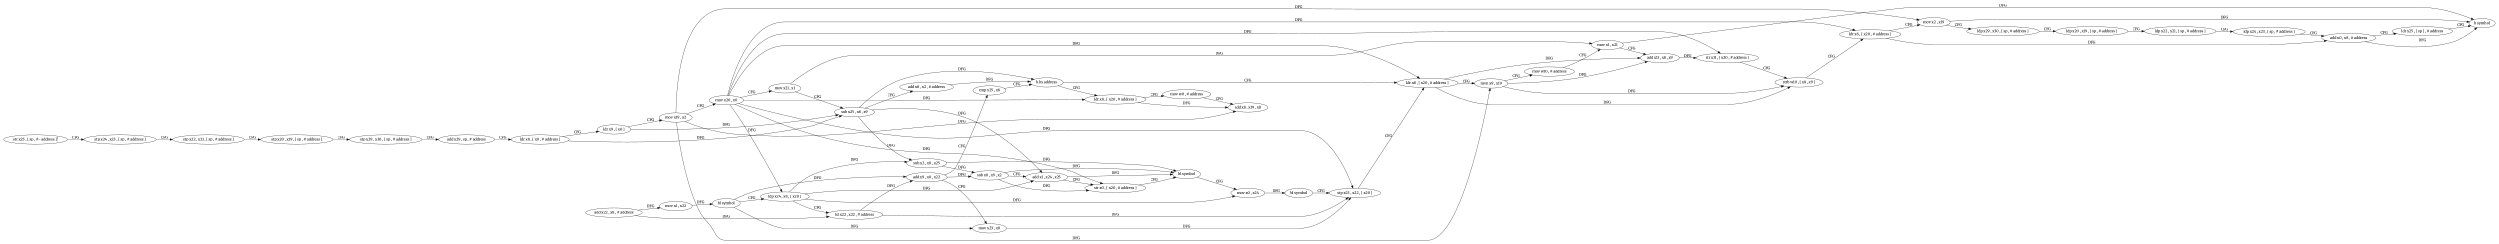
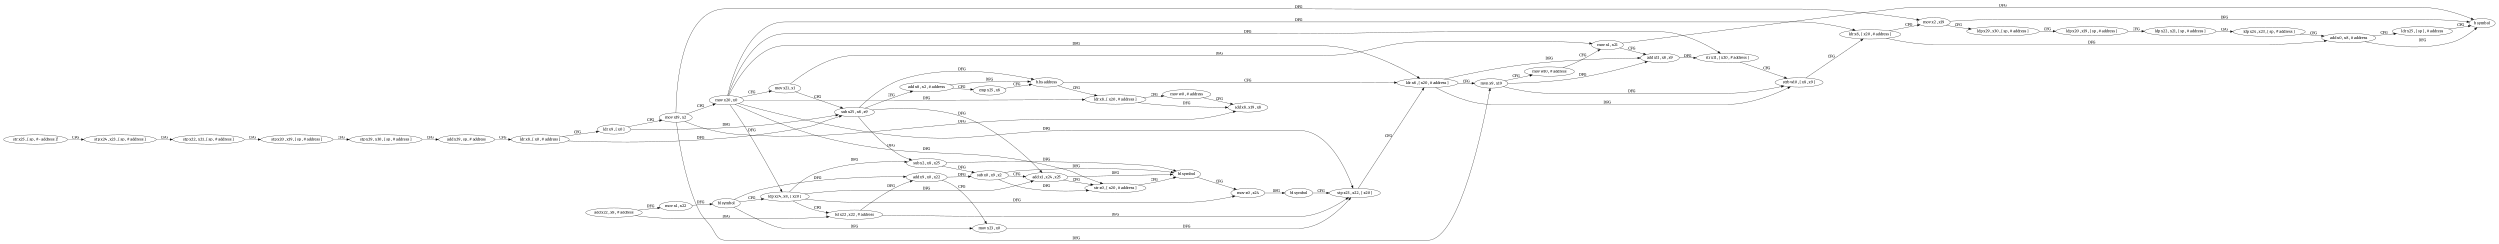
(969, 139) -> (961, 89)
